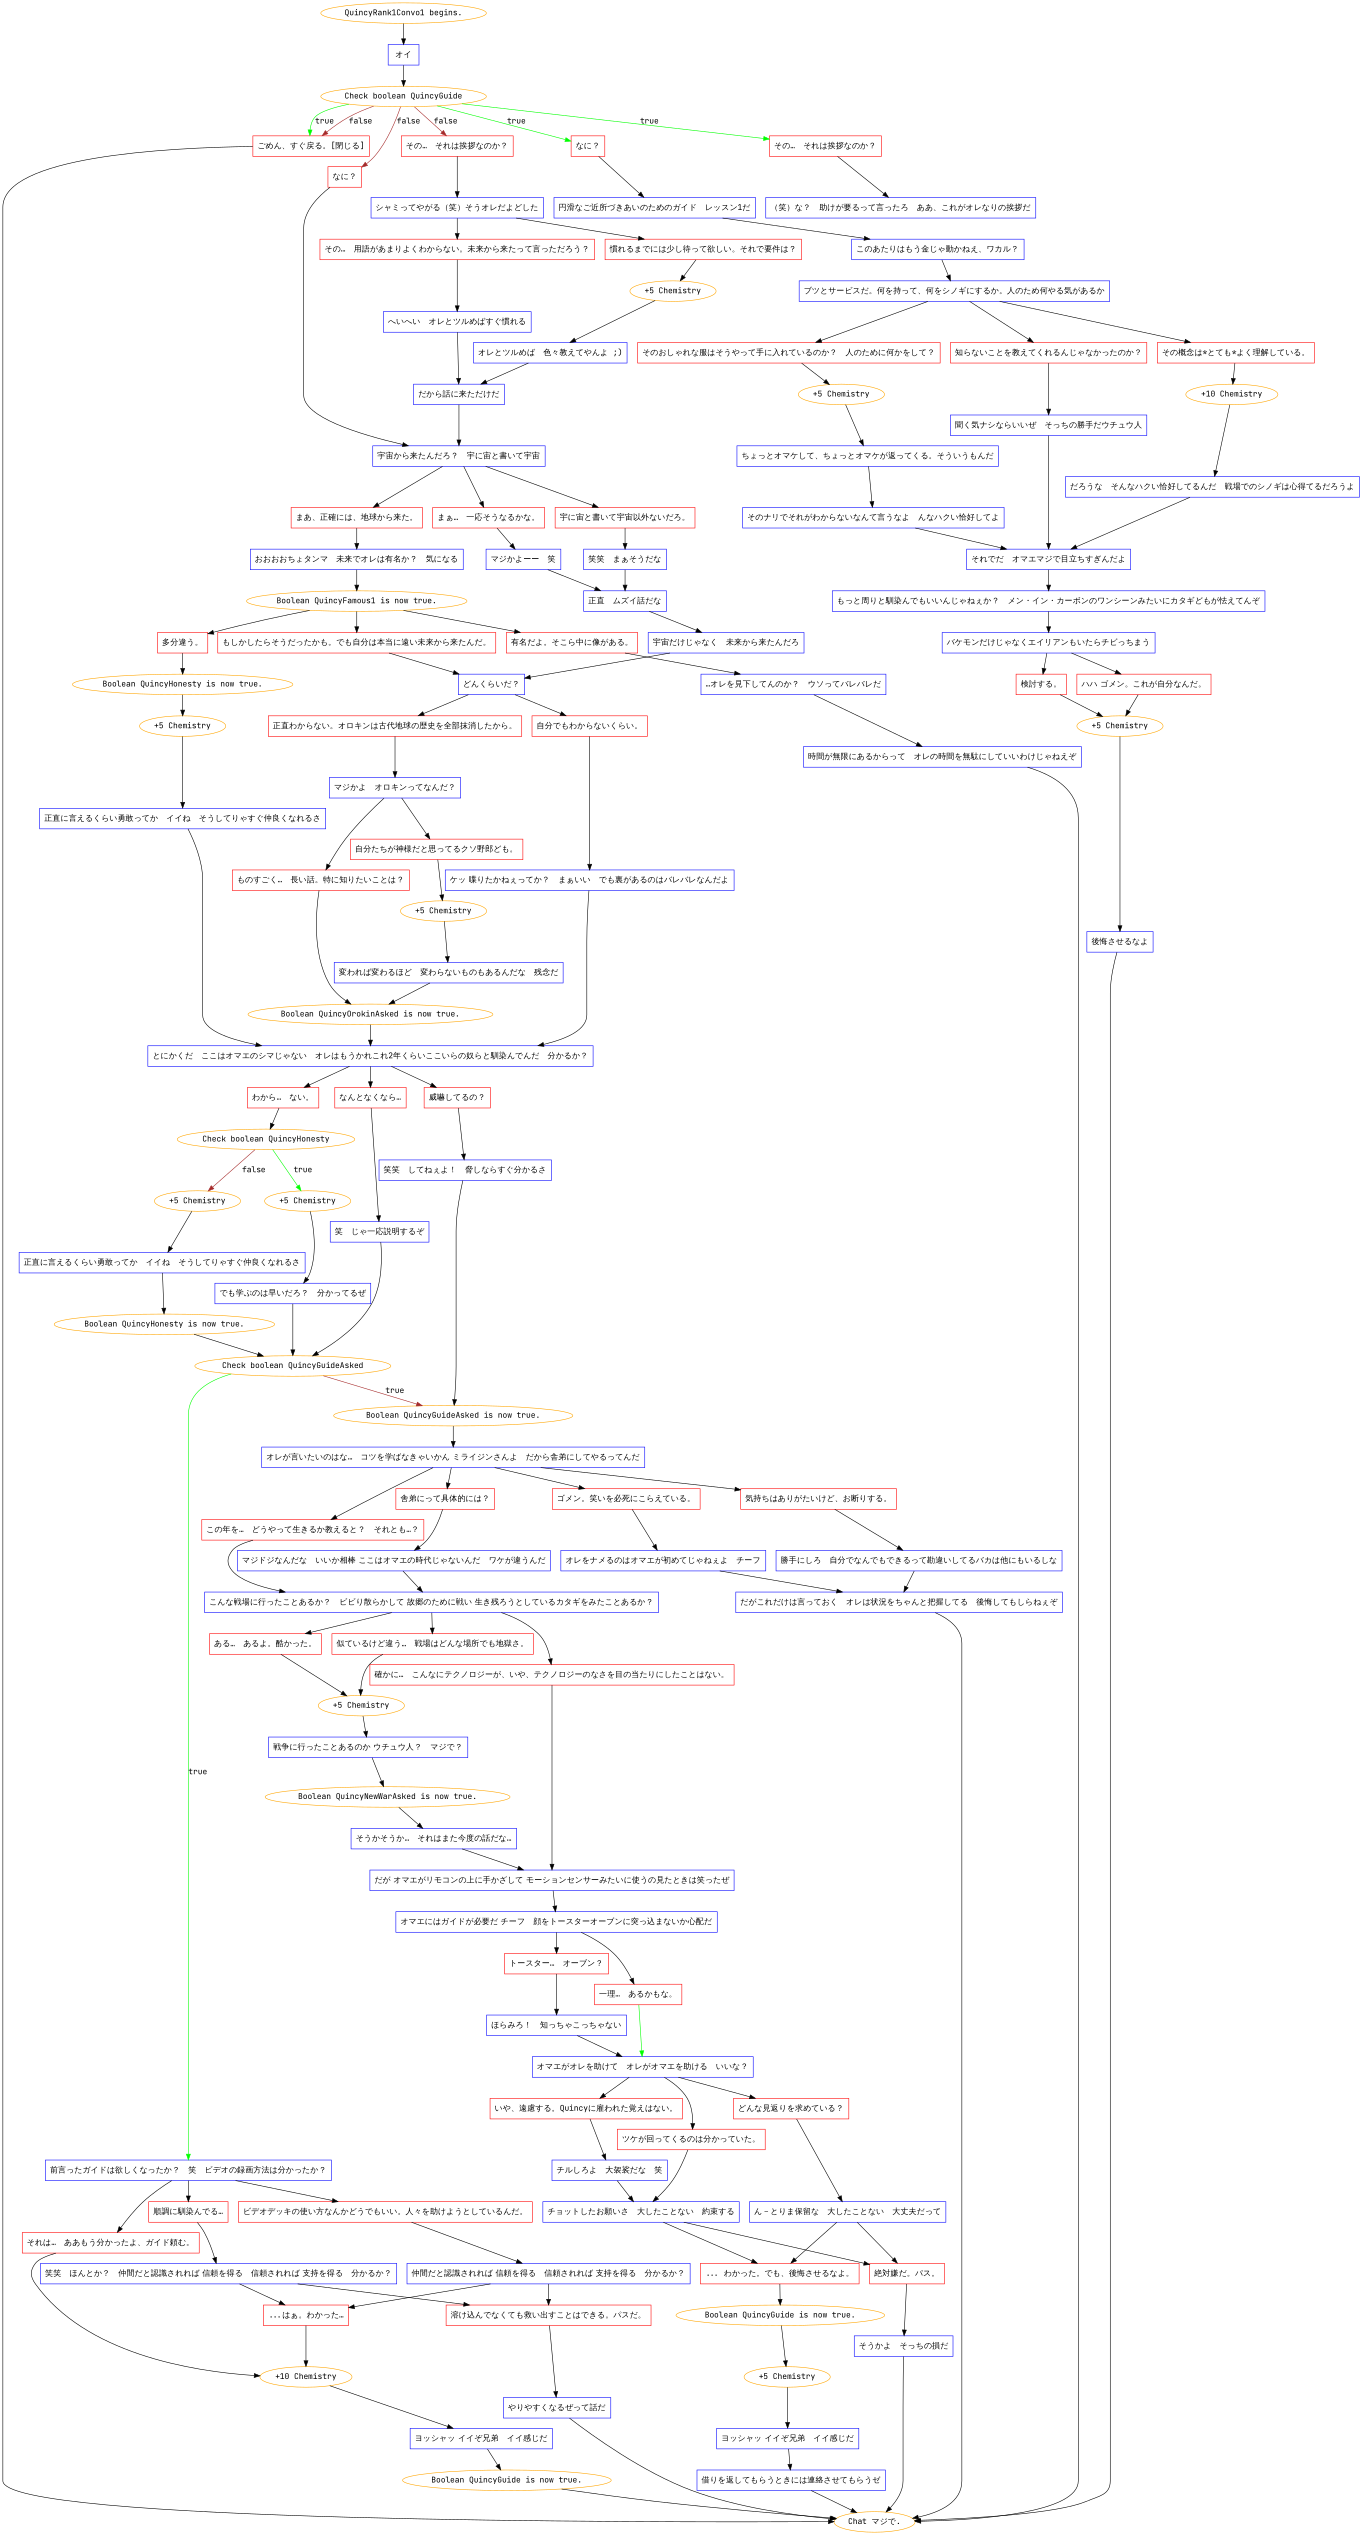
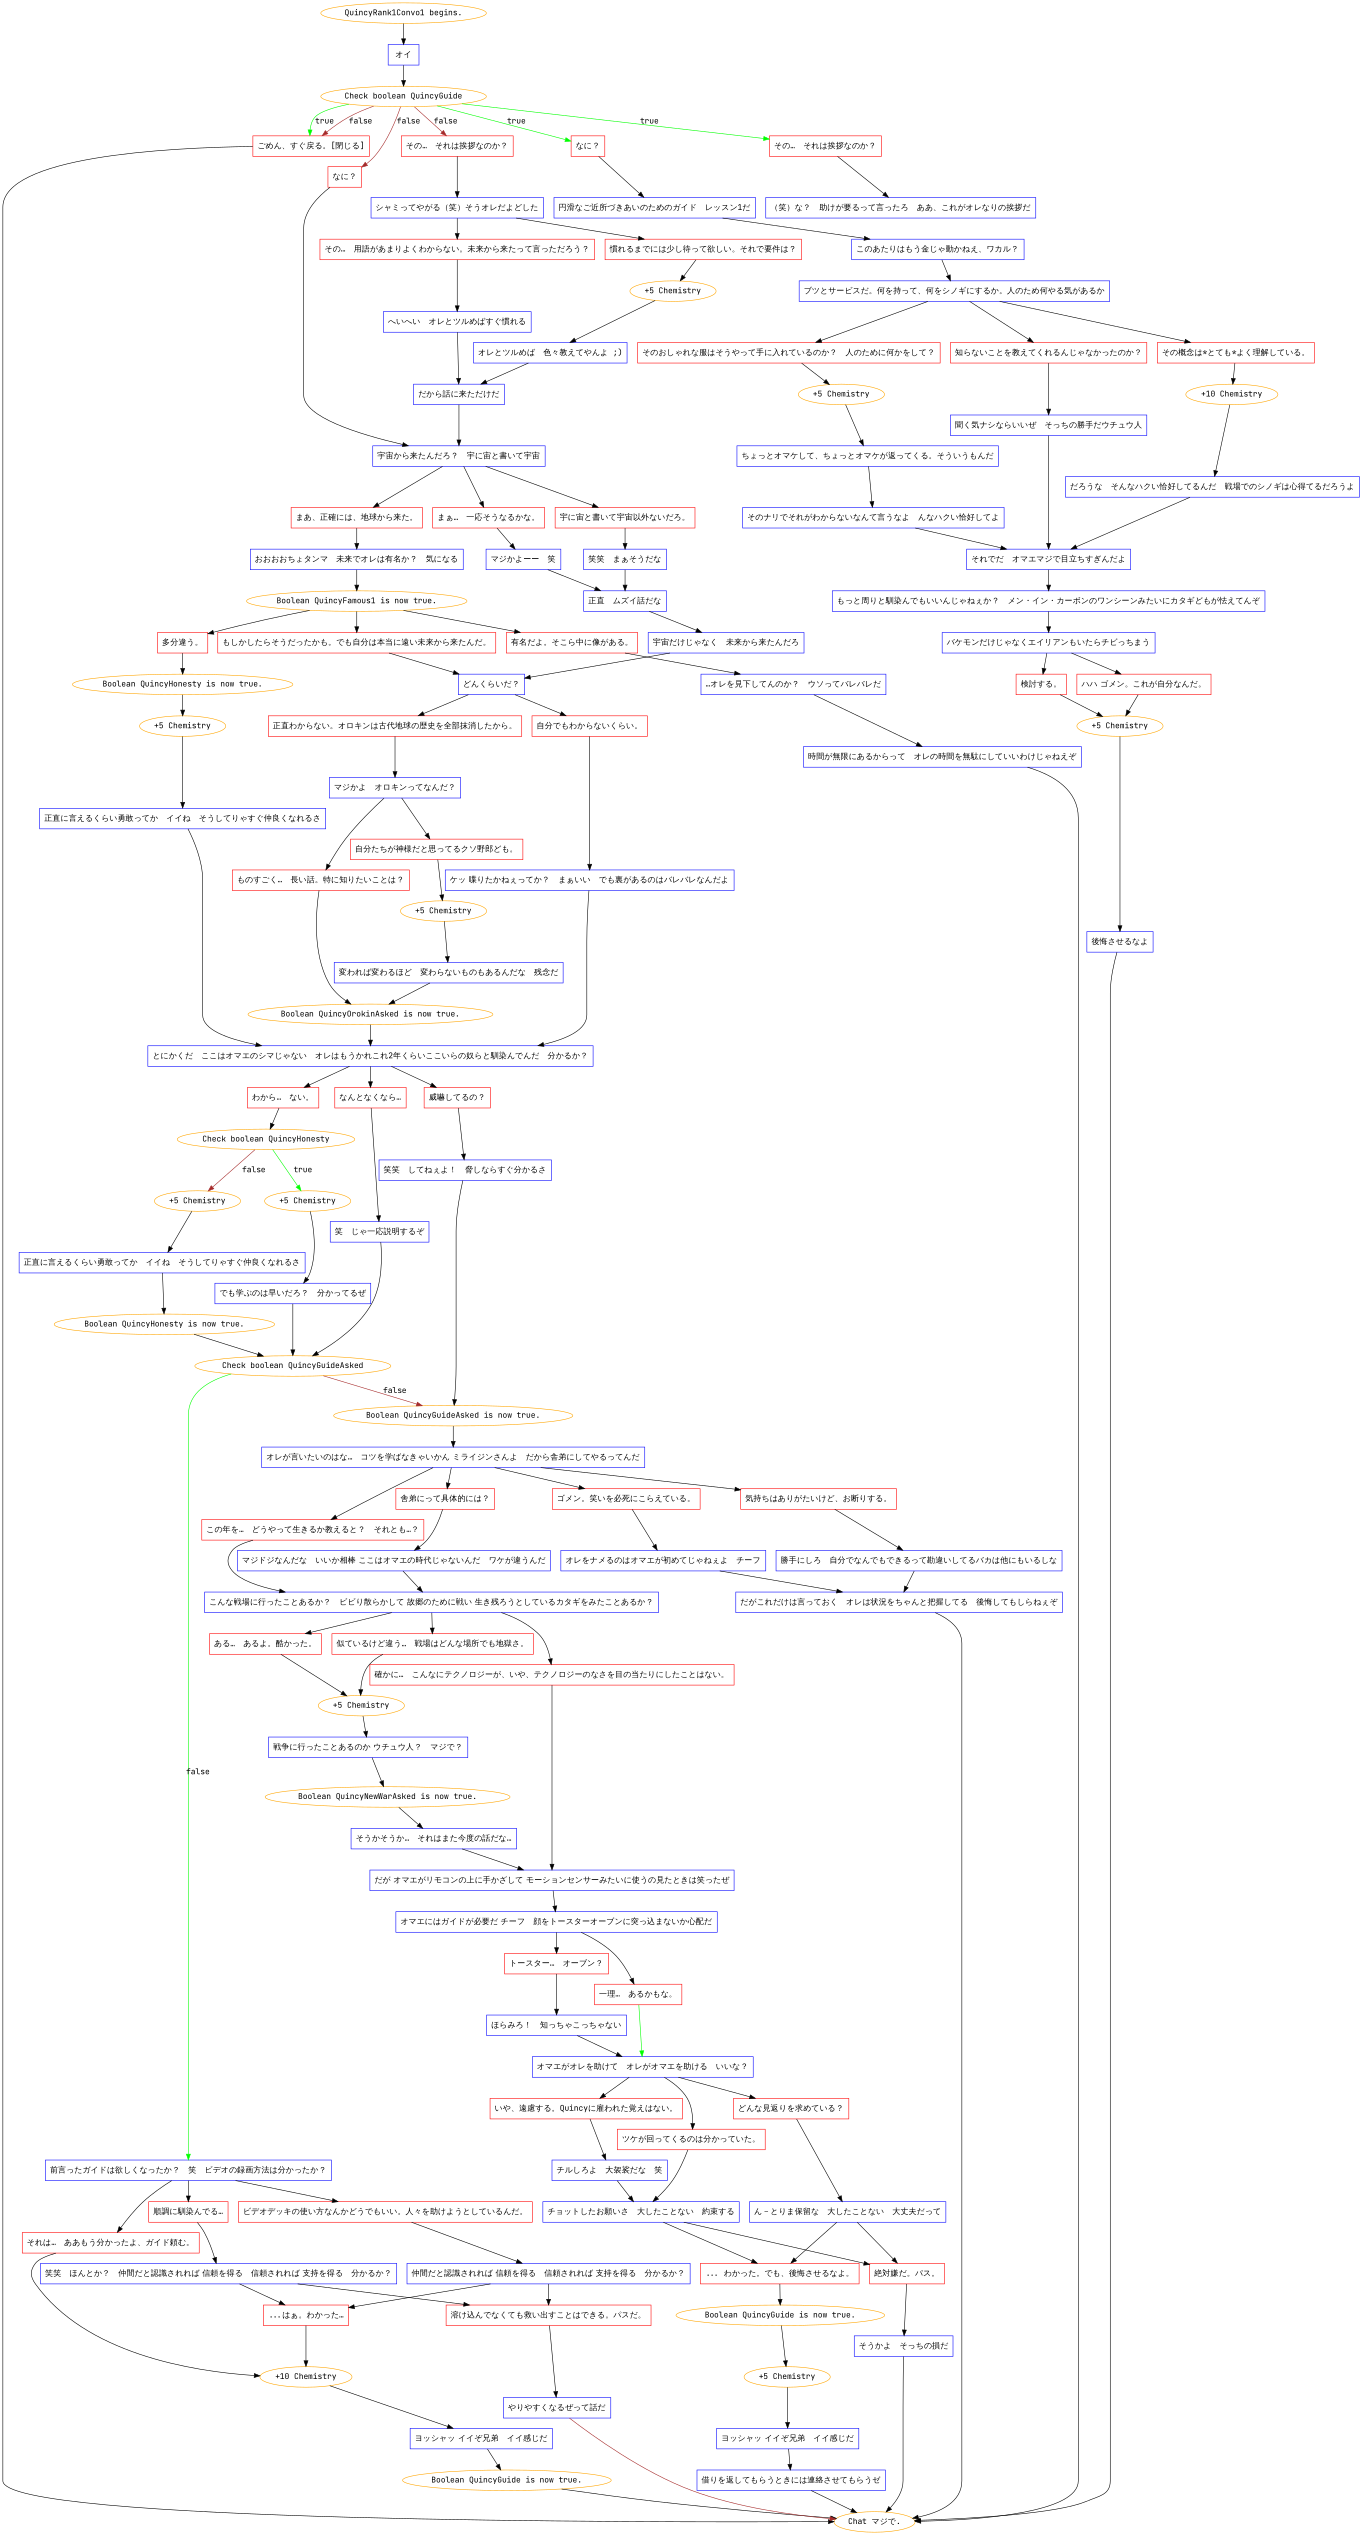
(395, 1391) -> (395, 1391)
(198, 1772) -> (198, 1772)
(691, 2490) -> (691, 2490)
